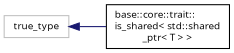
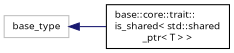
(37, 27) -> (37, 27)
